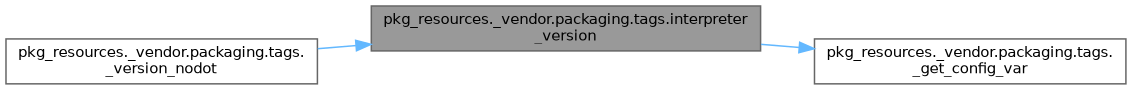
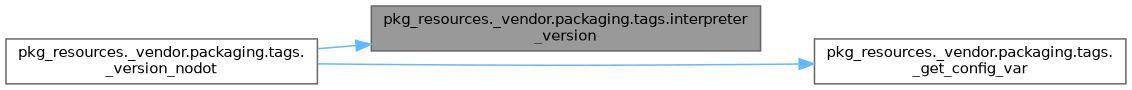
(780, 46) -> (558, 65)
